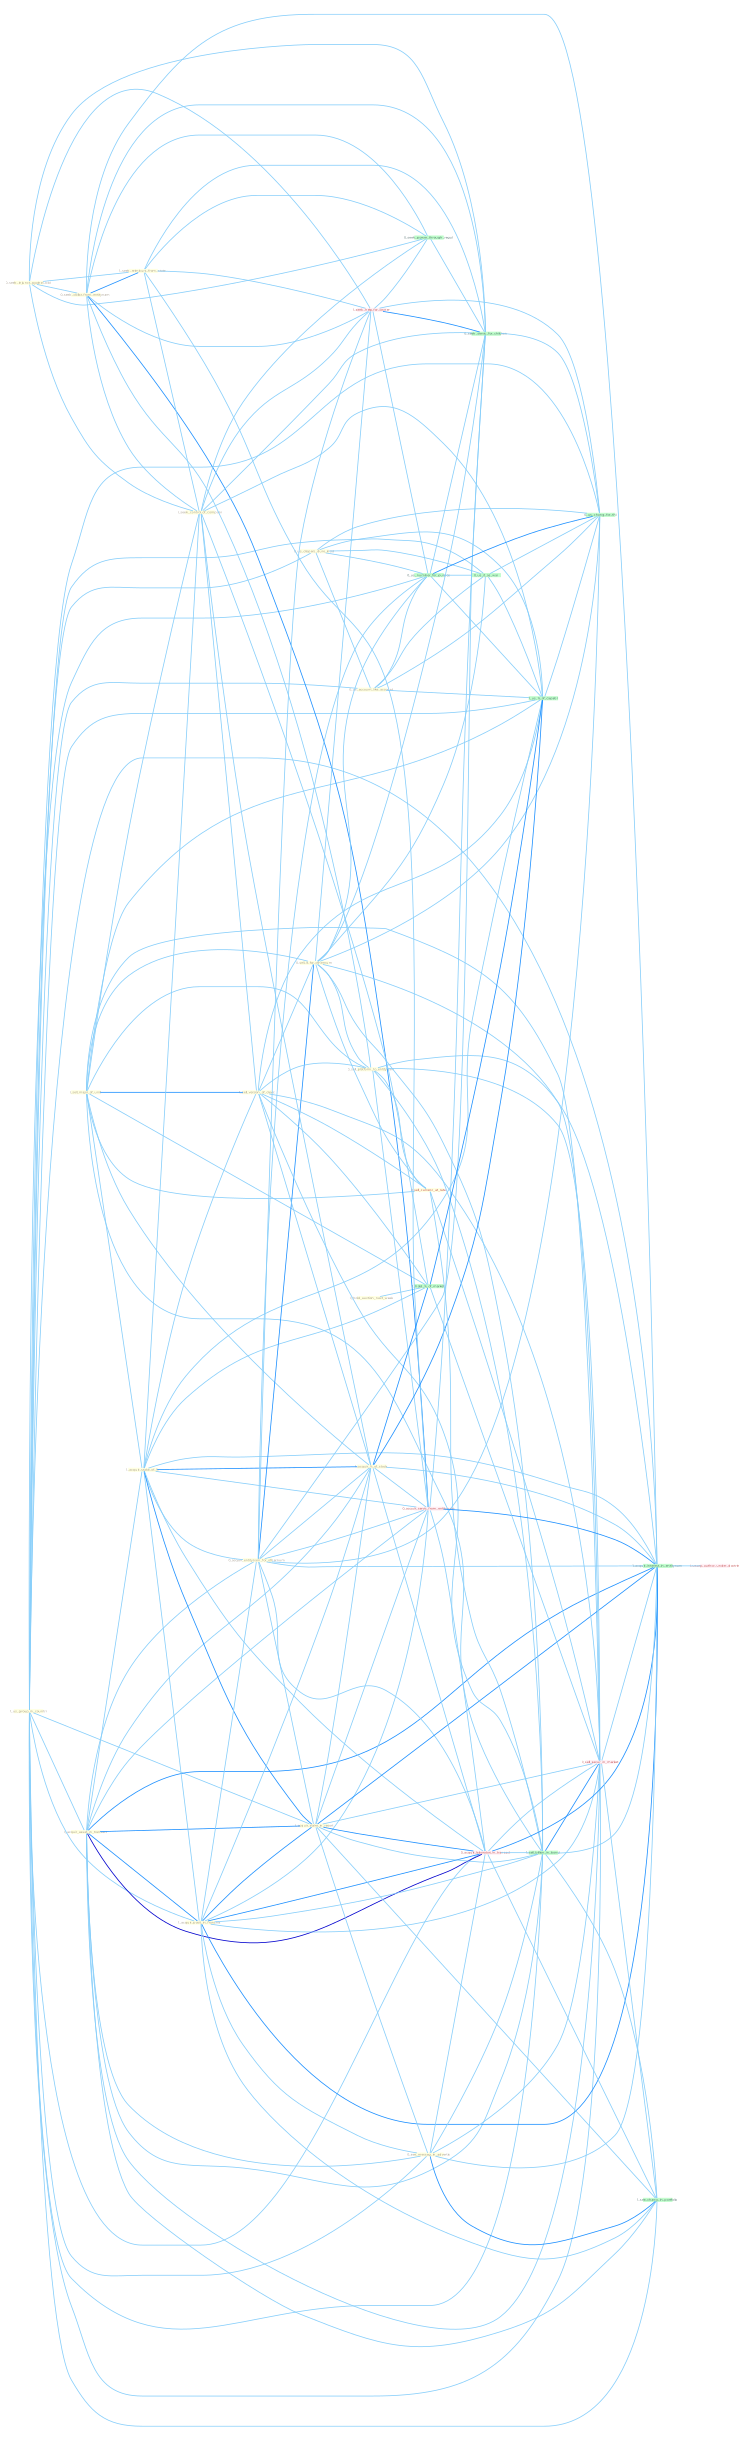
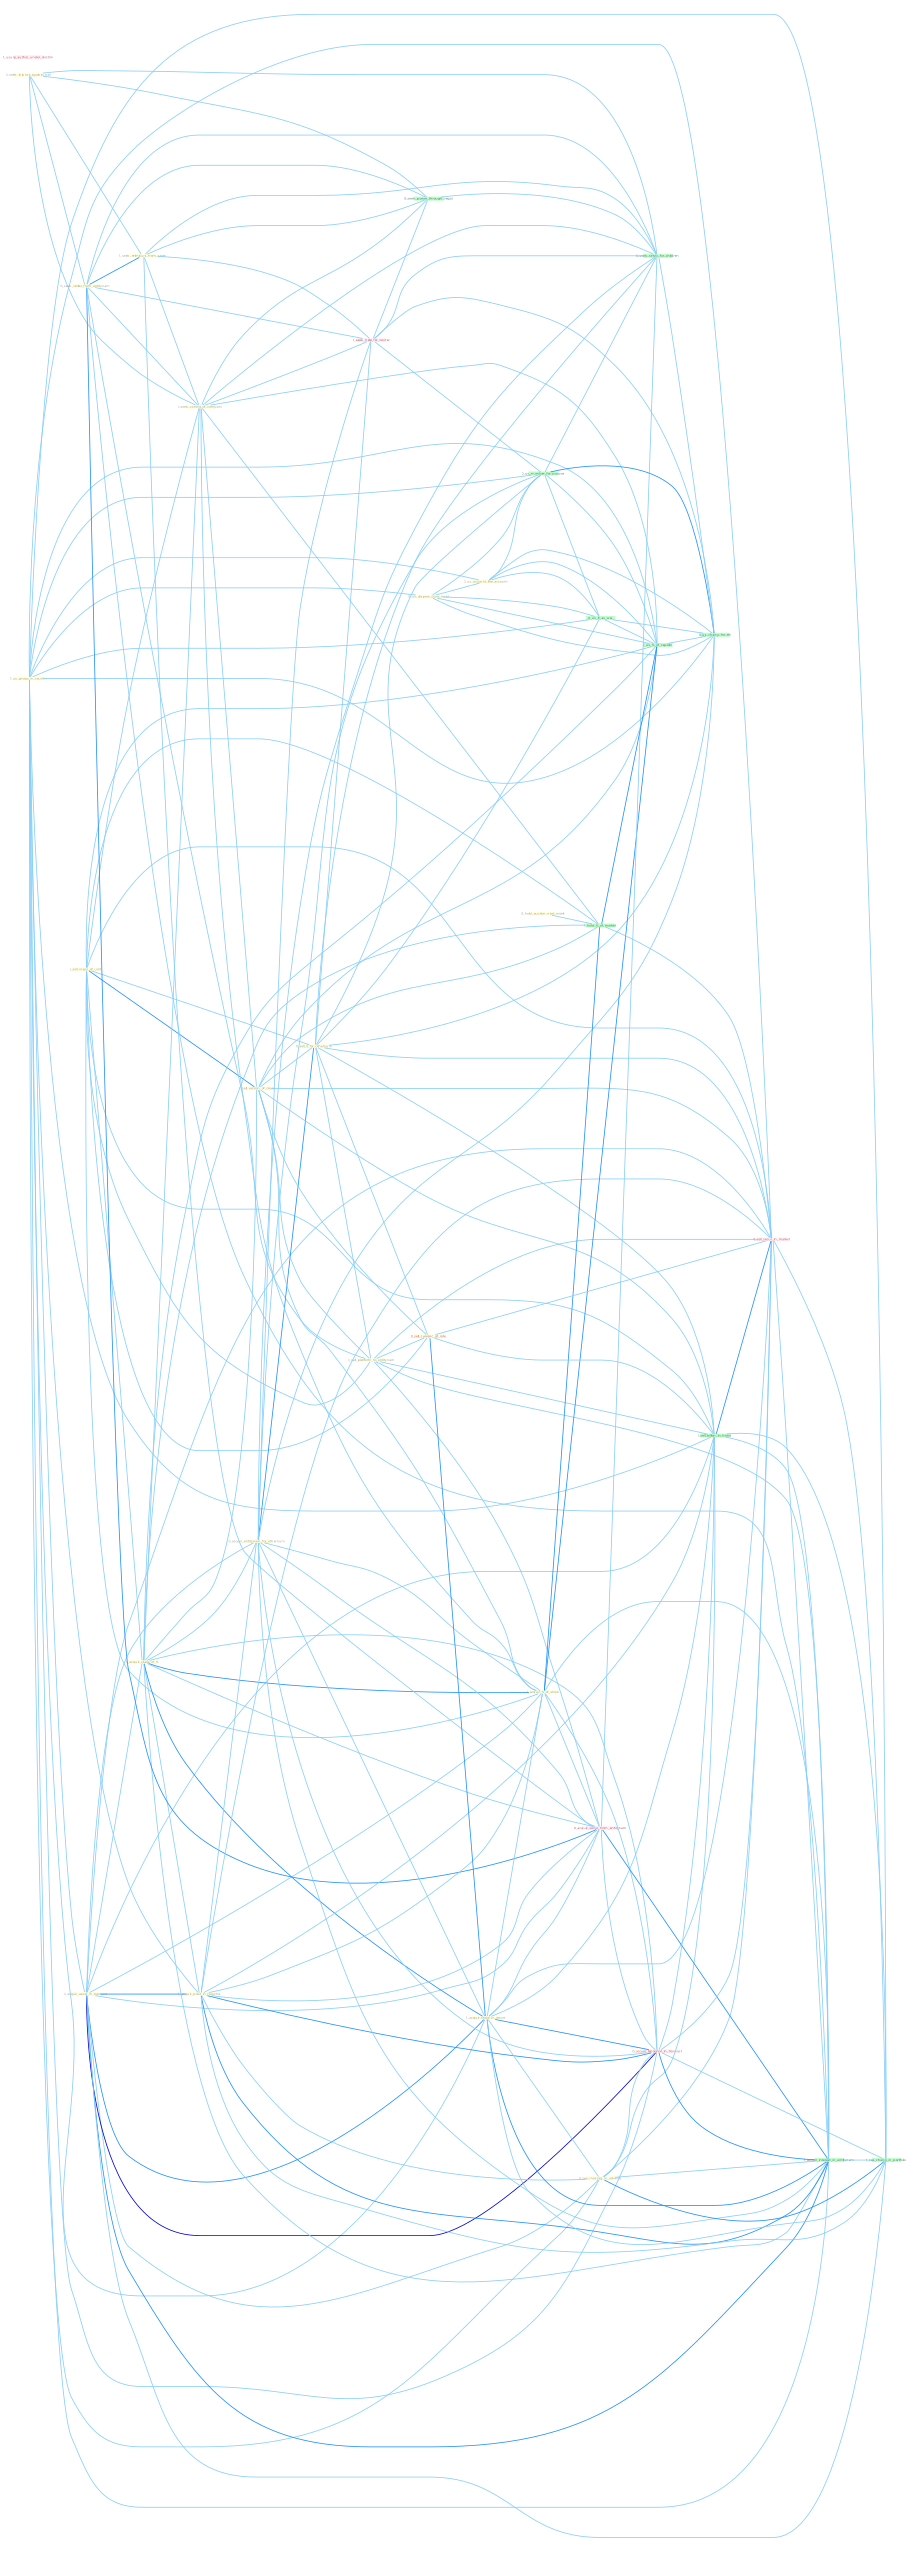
(168, 100) -> none
(432, 320) -> (488, 256)
(686, 1566) -> (858, 2160)
(255, 1871) -> (456, 1660)
